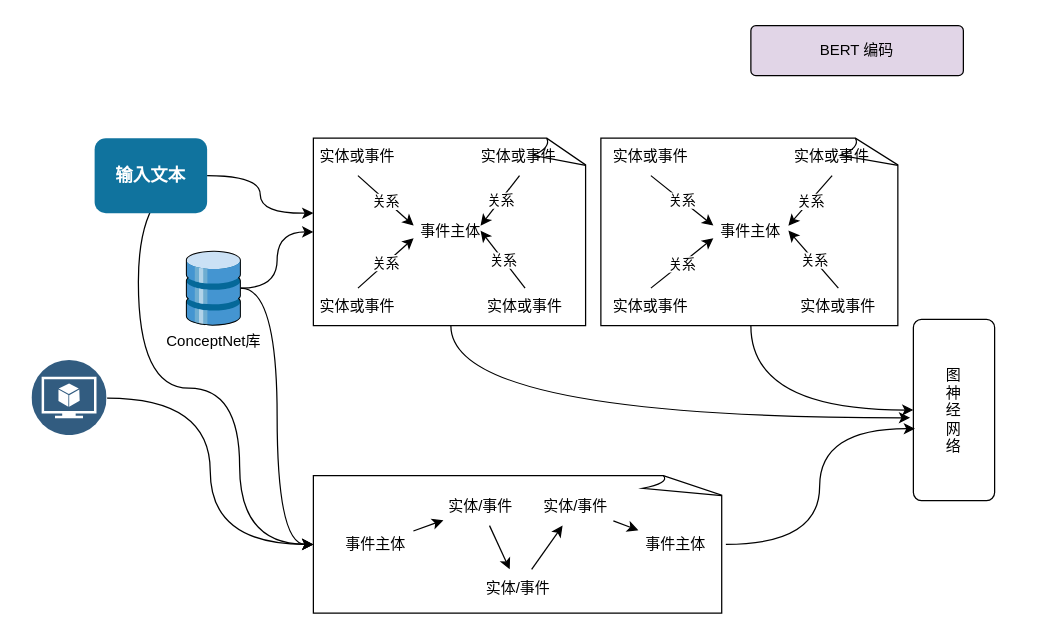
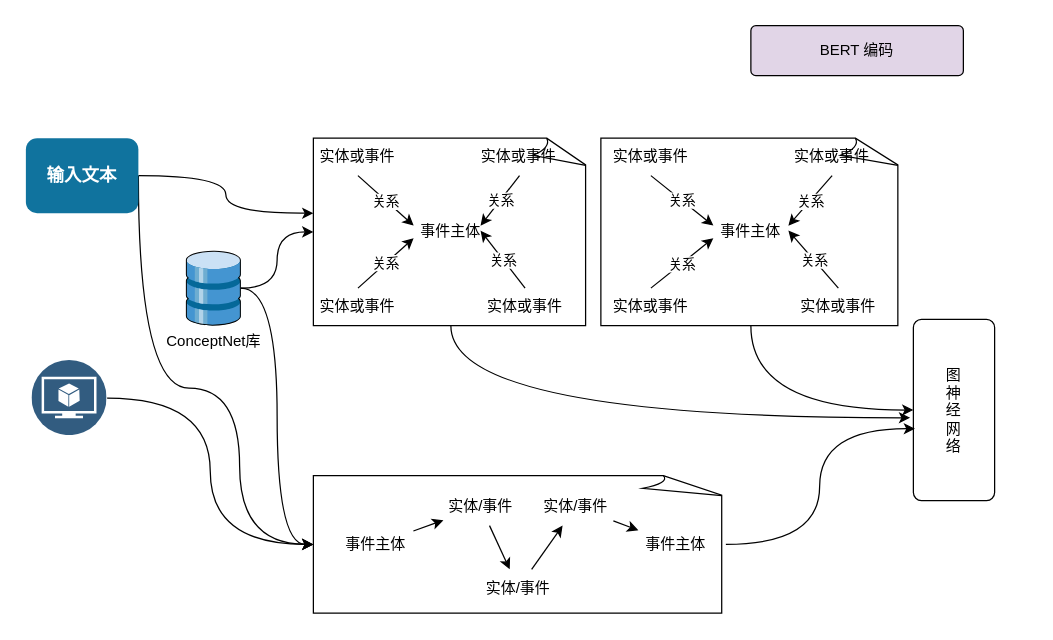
(151, 176) -> (82, 176)
